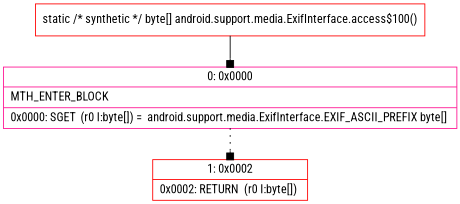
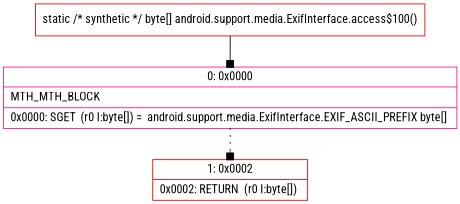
(60, 97) -> (55, 97)
